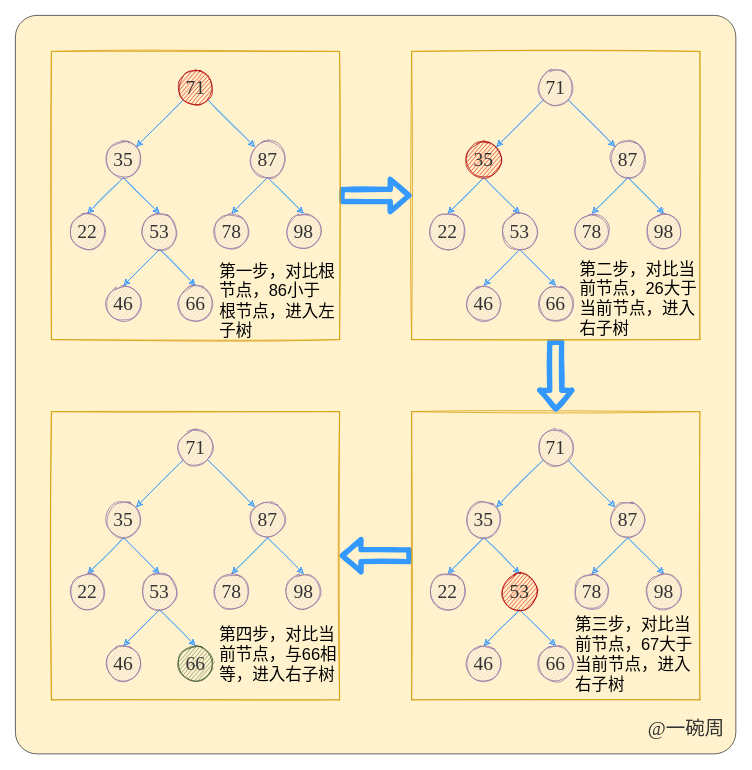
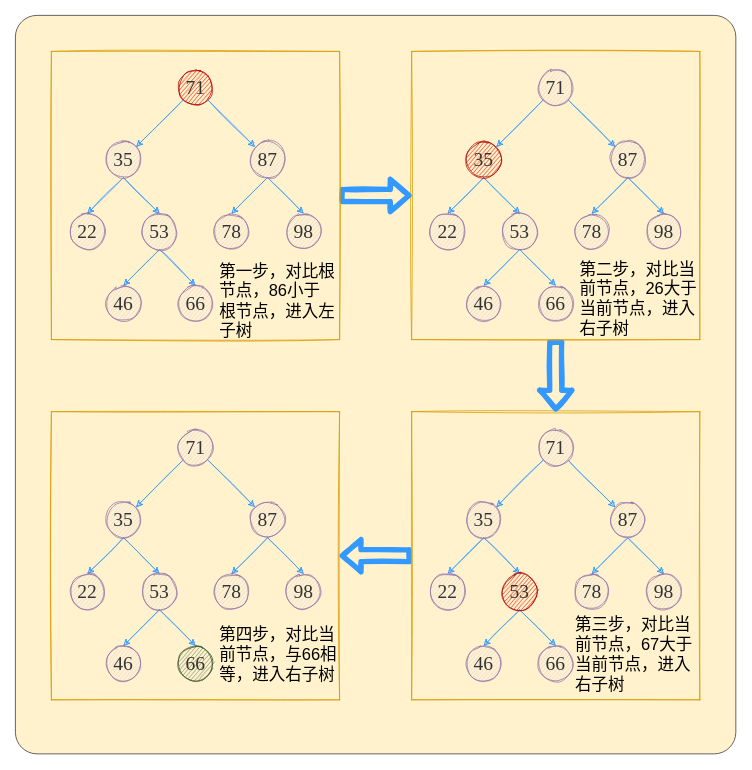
(686, 729) -> none
